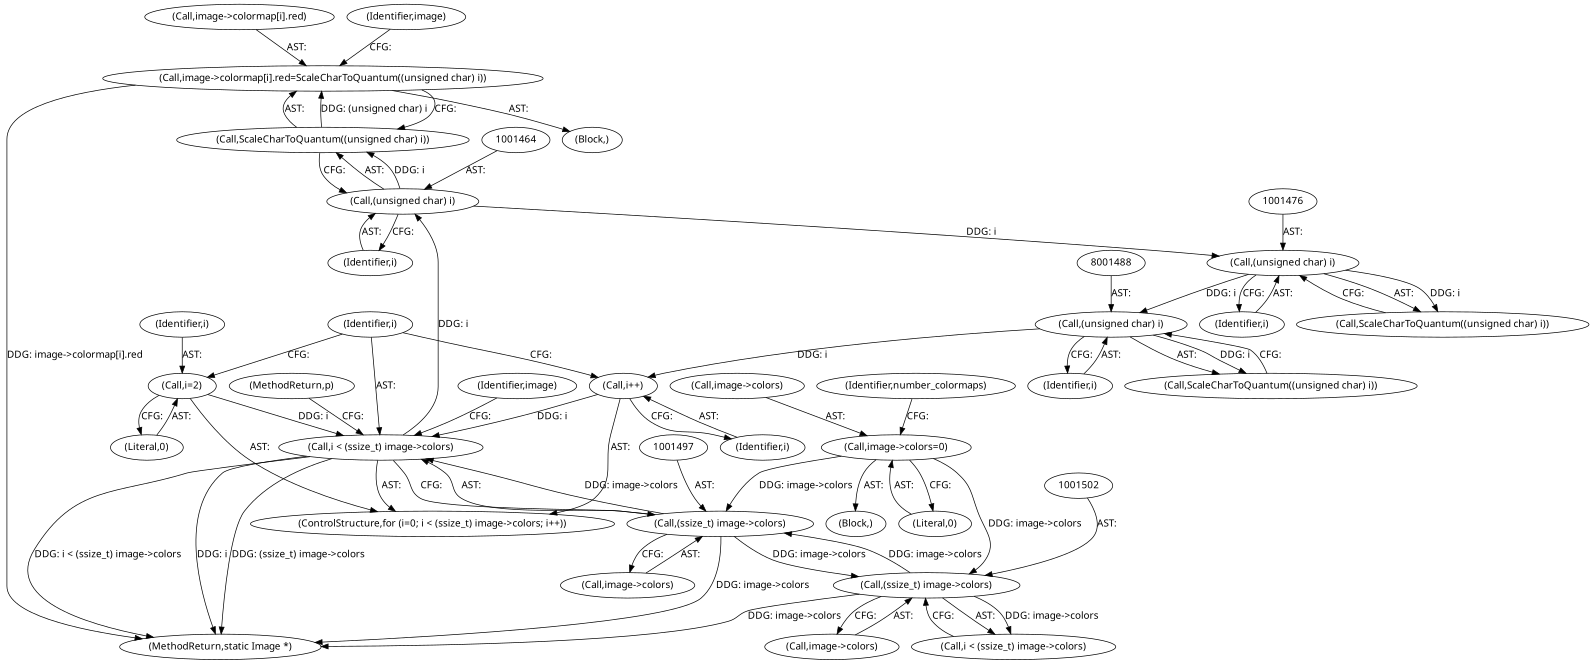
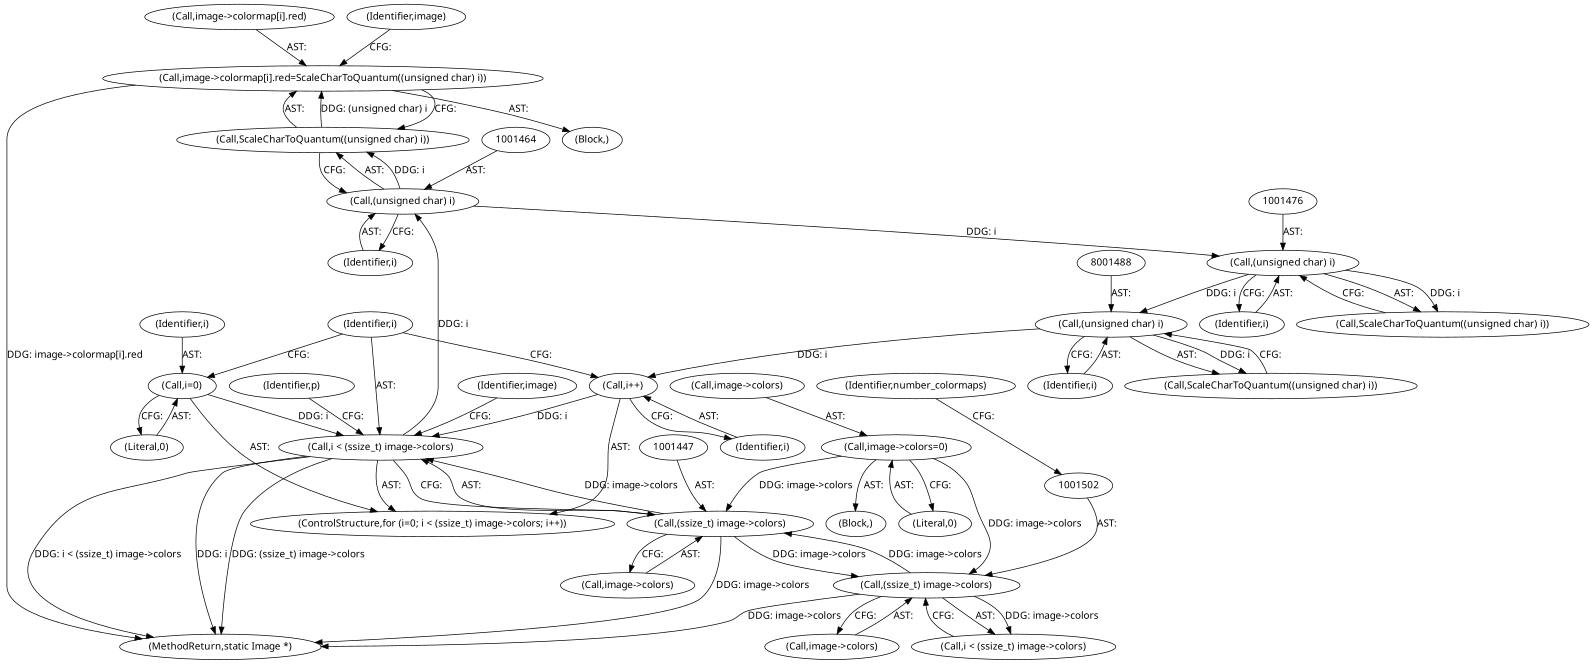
(182, 386) -> (182, 386)
(292, 386) -> (292, 386)
(907, 413) -> (996, 435)
(674, 447) -> (674, 447)
